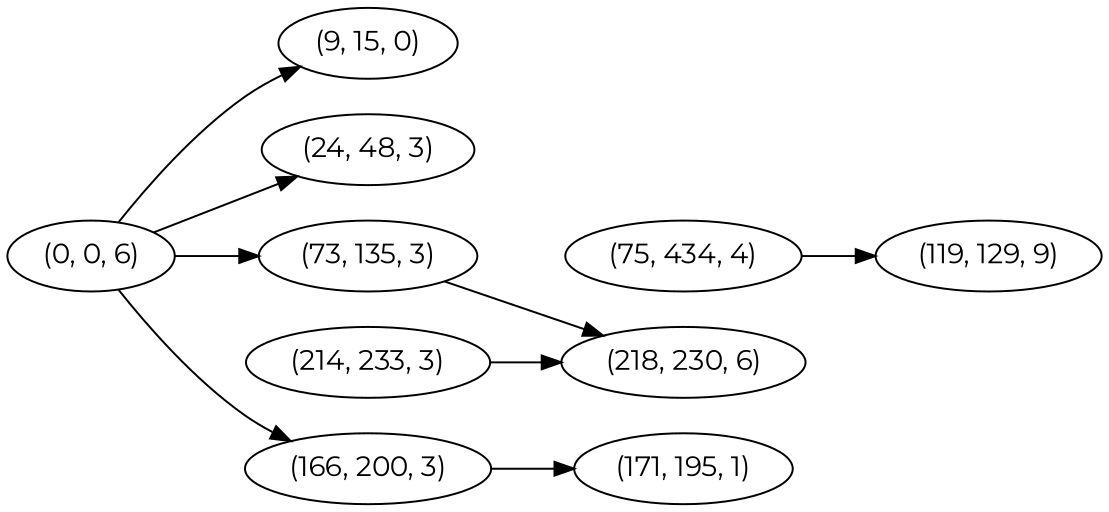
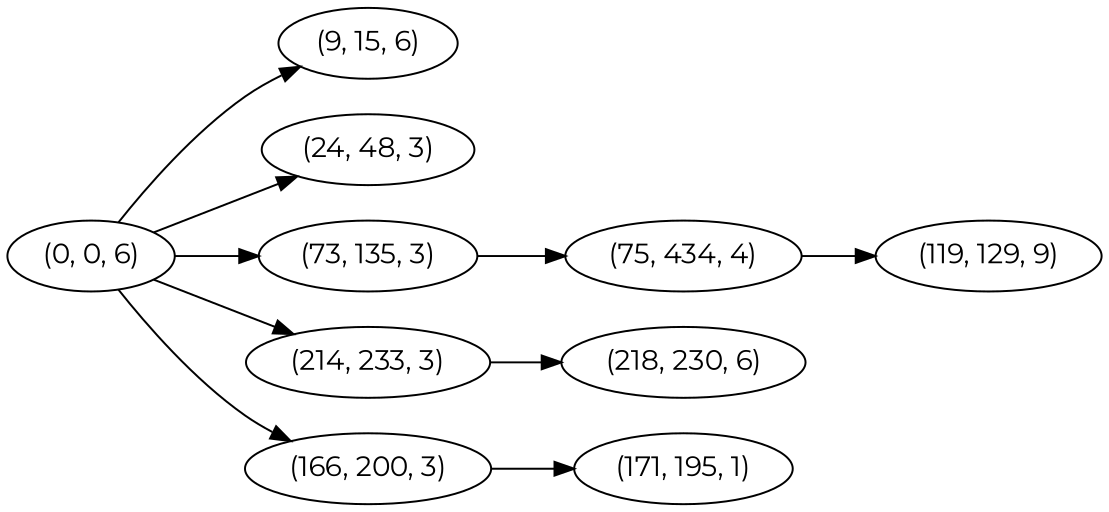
(368, 43) -> (368, 43)
none -> (214, 303)
(514, 305) -> (511, 256)
